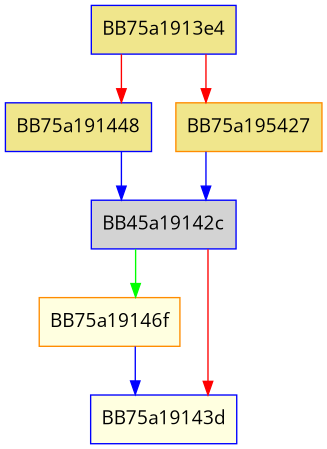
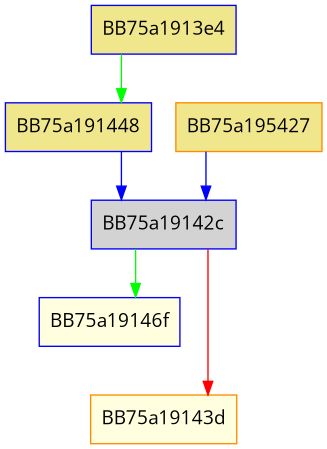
(121, 72) -> (121, 72)
(206, 72) -> none
(164, 225) -> (164, 225)
(110, 322) -> (110, 322)
(135, 364) -> none
(164, 419) -> (164, 419)
